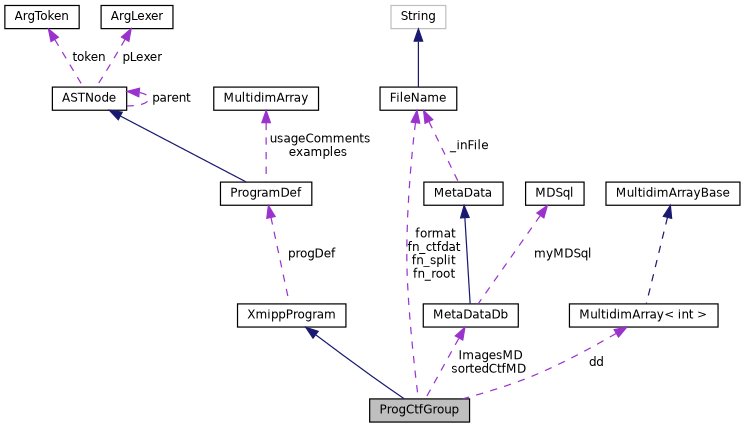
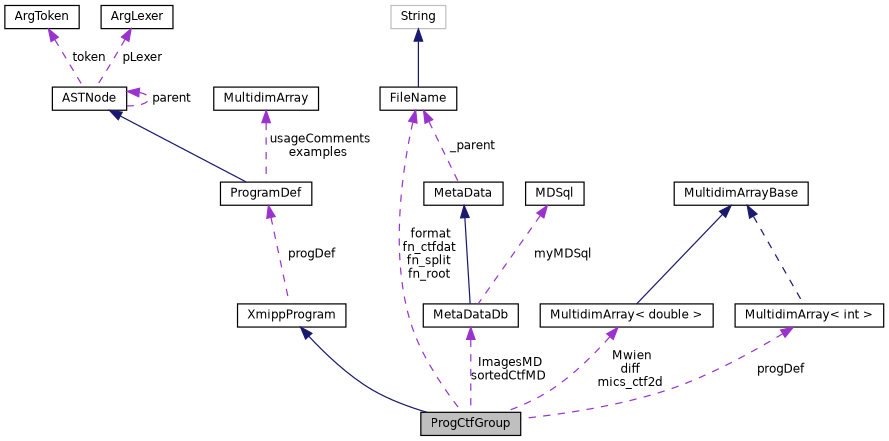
(468, 146) -> (471, 146)
none -> (627, 315)
(595, 363) -> (780, 370)
